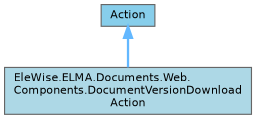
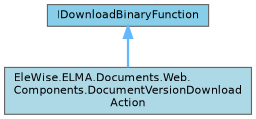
(128, 15) -> (128, 15)
